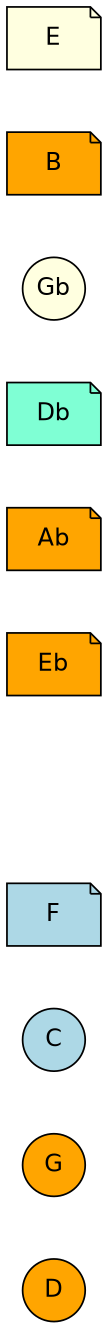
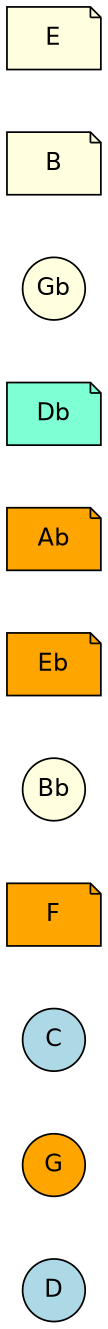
(54, 163) -> (54, 163)
none -> (54, 789)
(54, 915) -> (54, 915)
(54, 1290) -> (54, 1290)
